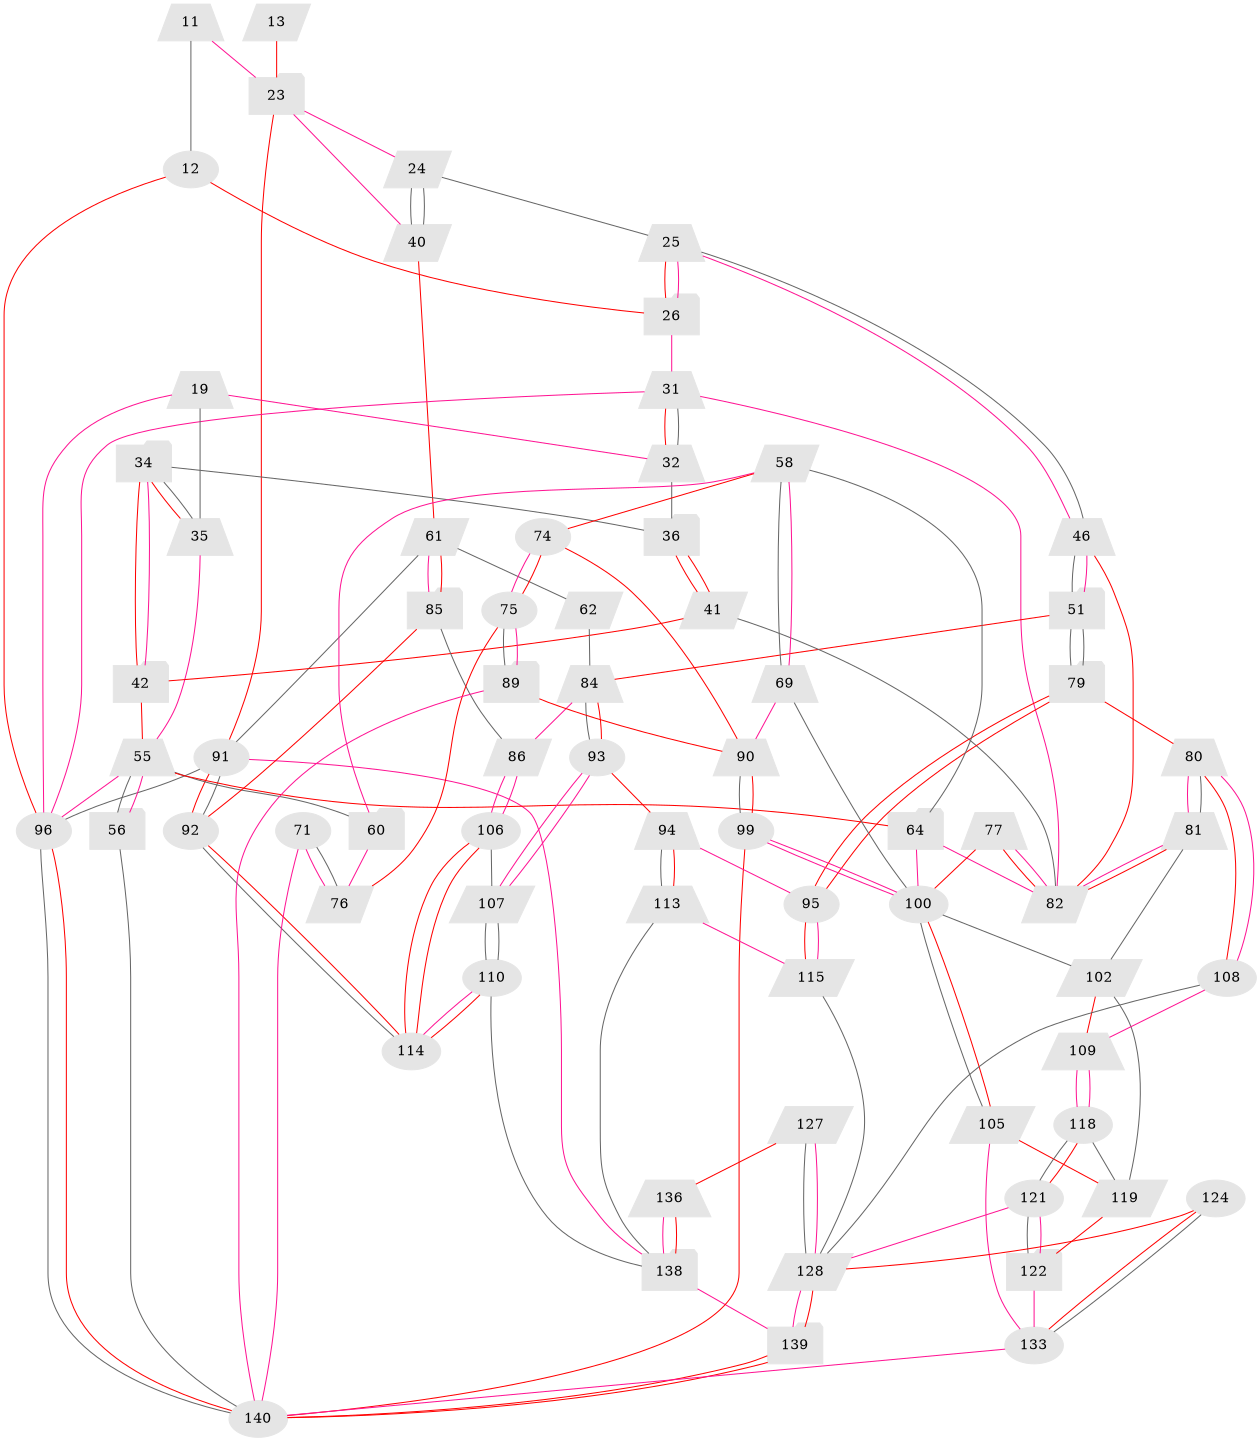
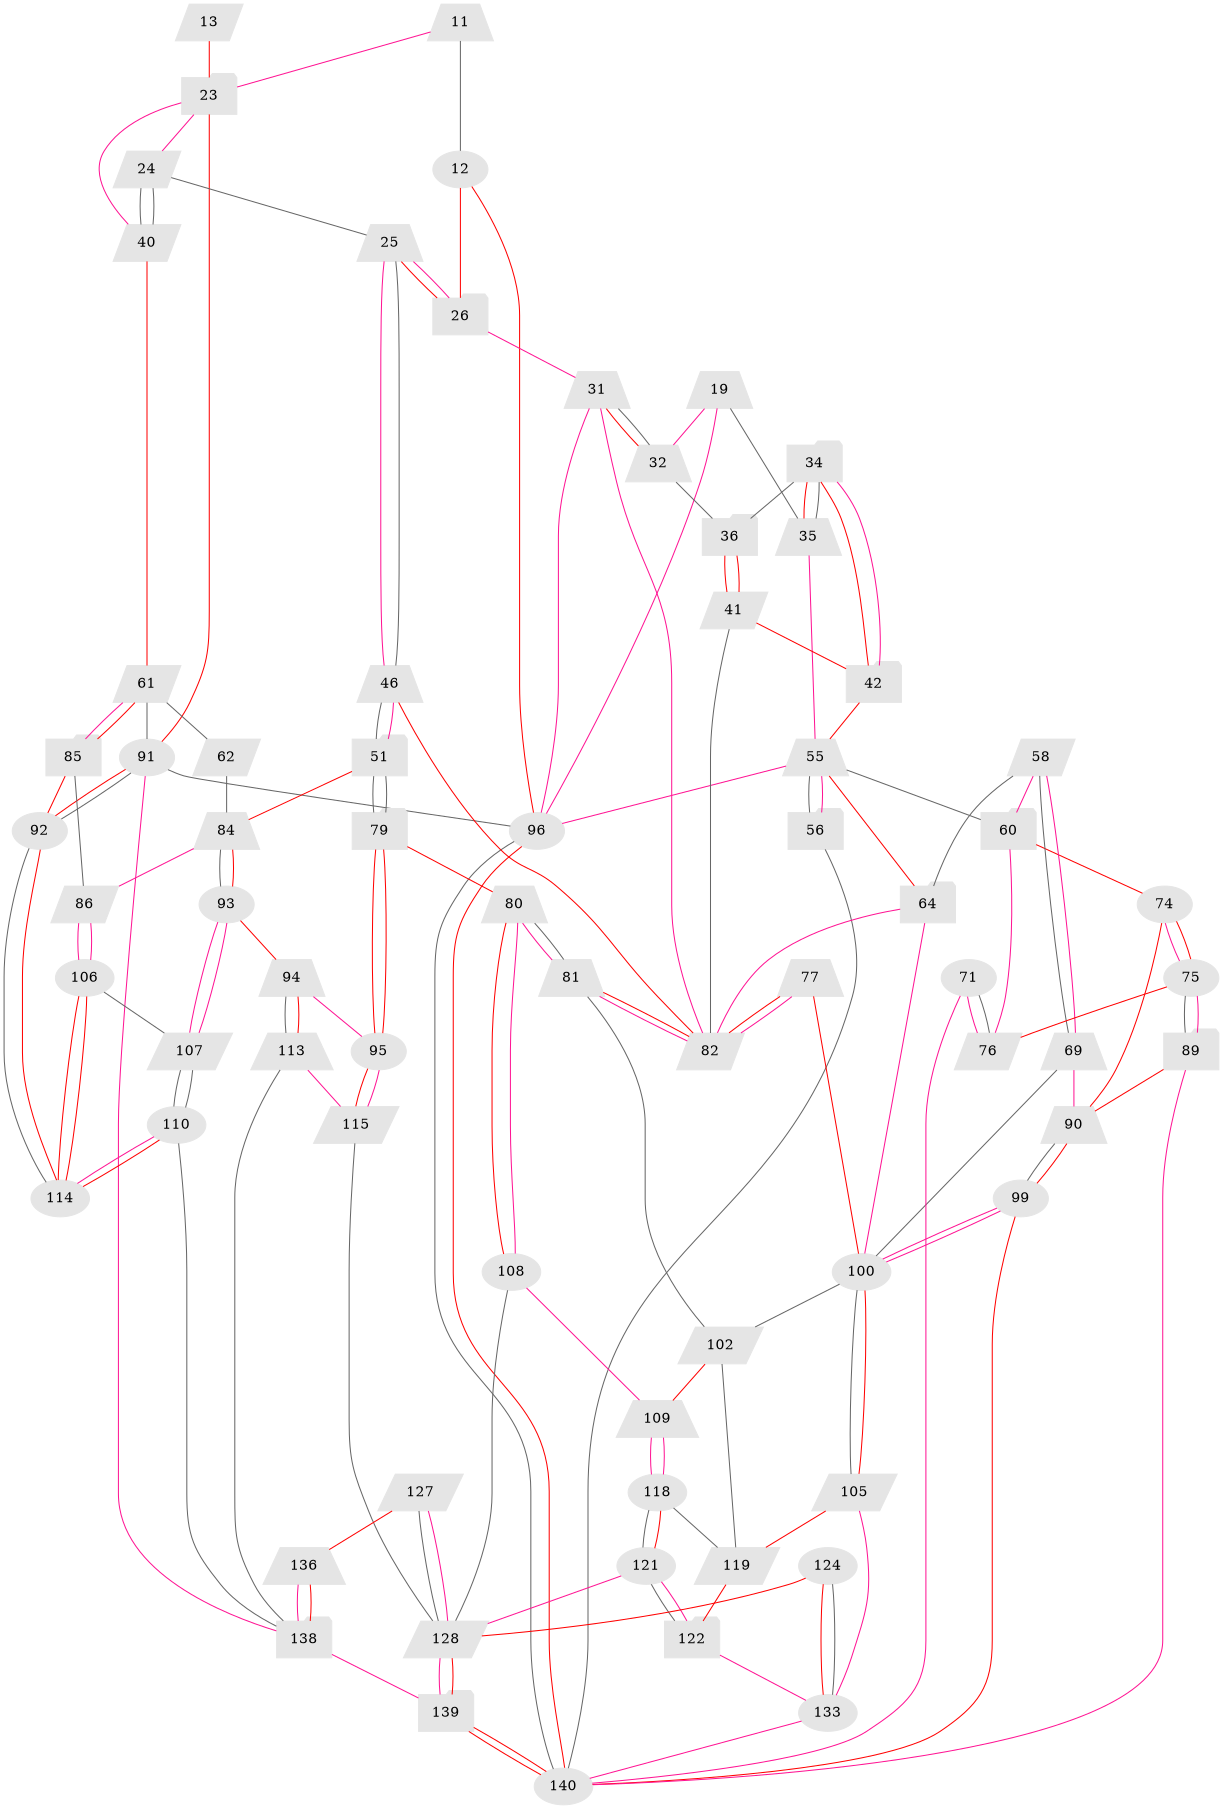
(661, 501) -> (1089, 869)
